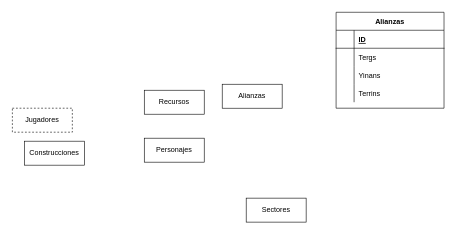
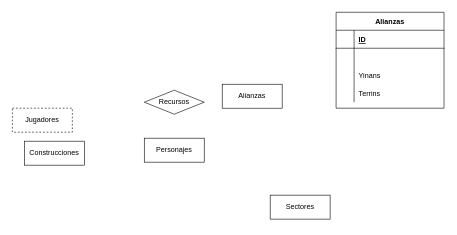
(399, 57) -> none
(174, 102) -> (174, 102)
(276, 210) -> (300, 207)
